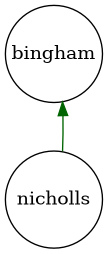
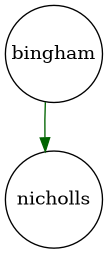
(63, 134) -> (45, 120)
